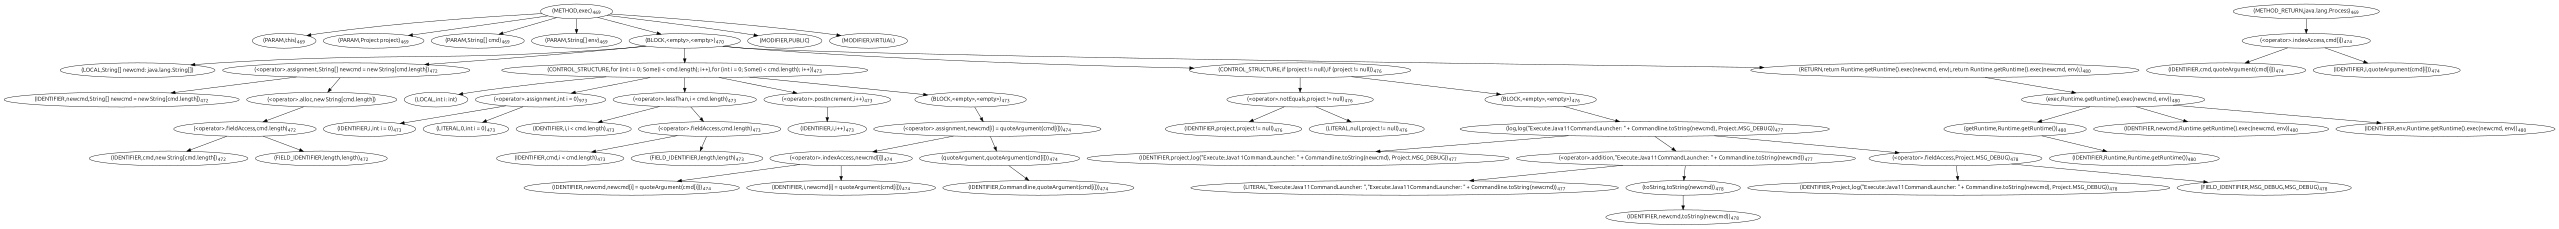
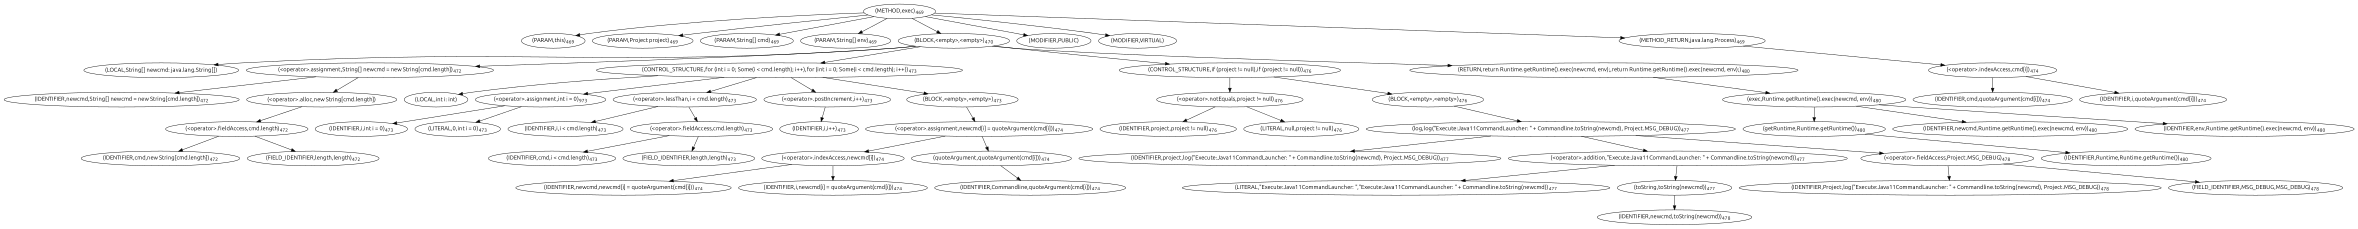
none -> (1278, 25)
(1720, 187) -> (1711, 187)
